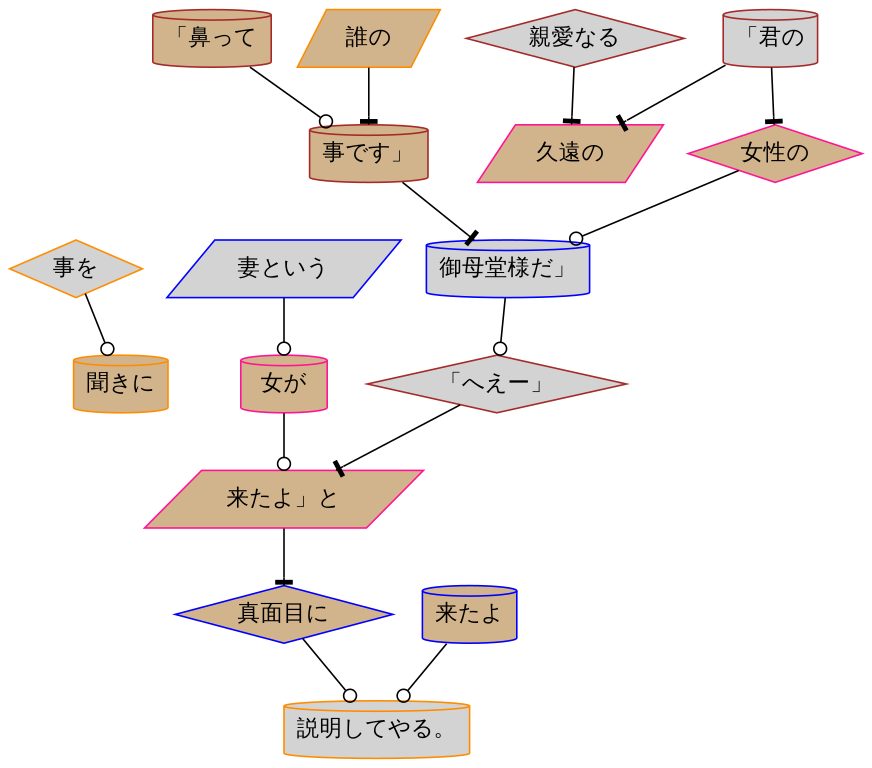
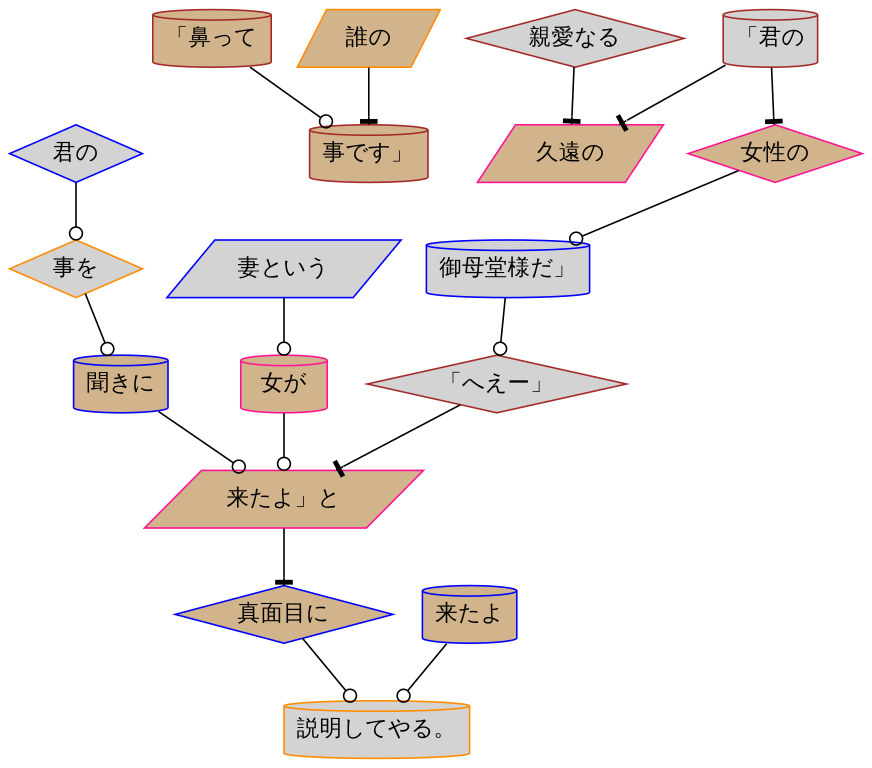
none -> (76, 154)
(435, 209) -> none
(121, 384) -> (121, 384)
none -> (196, 437)
